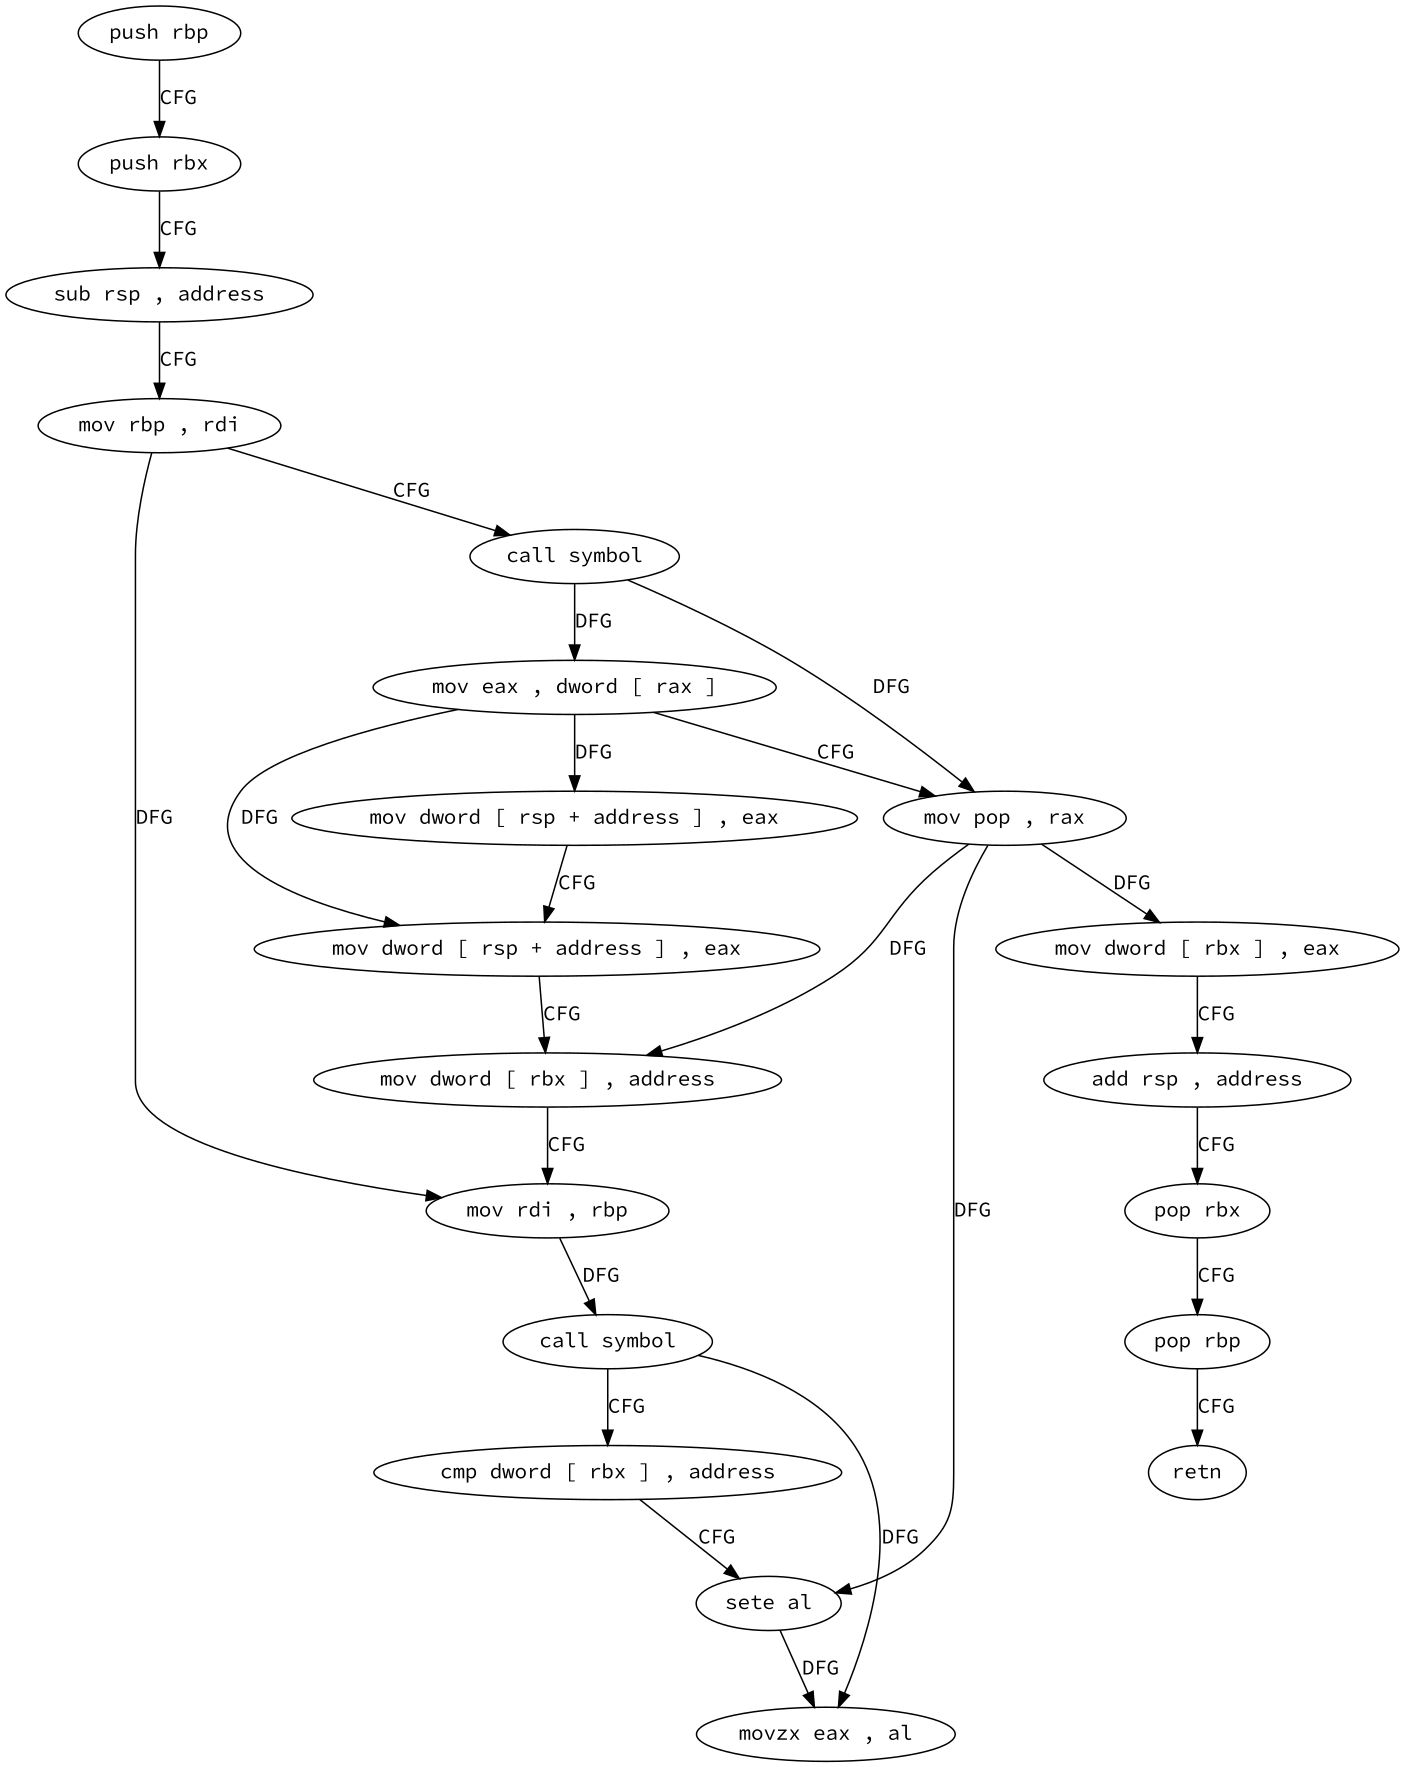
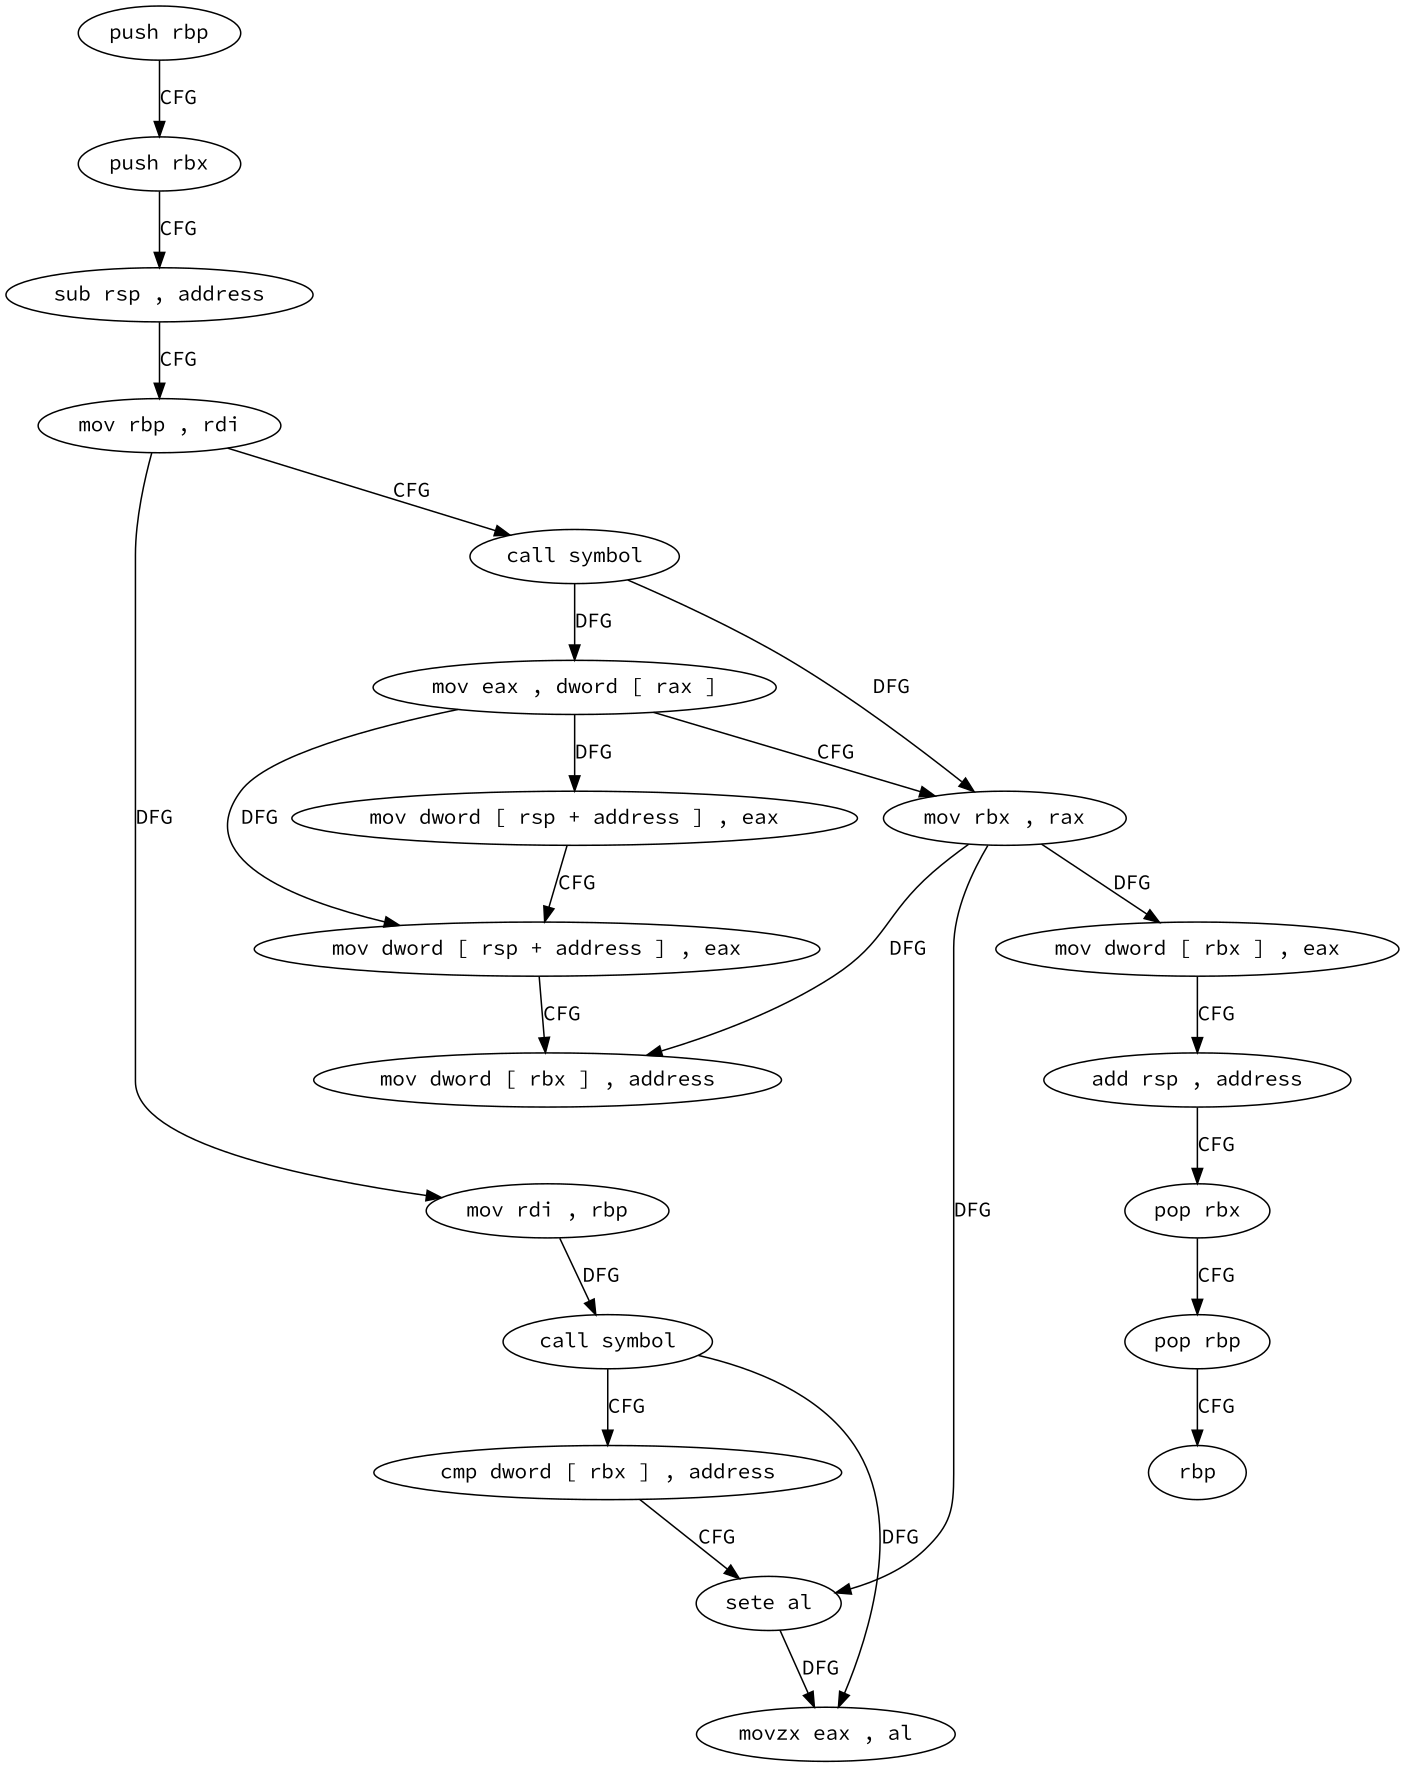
(1005, 818) -> (1005, 818)
(548, 1138) -> none
(1197, 1473) -> (1197, 1473)
